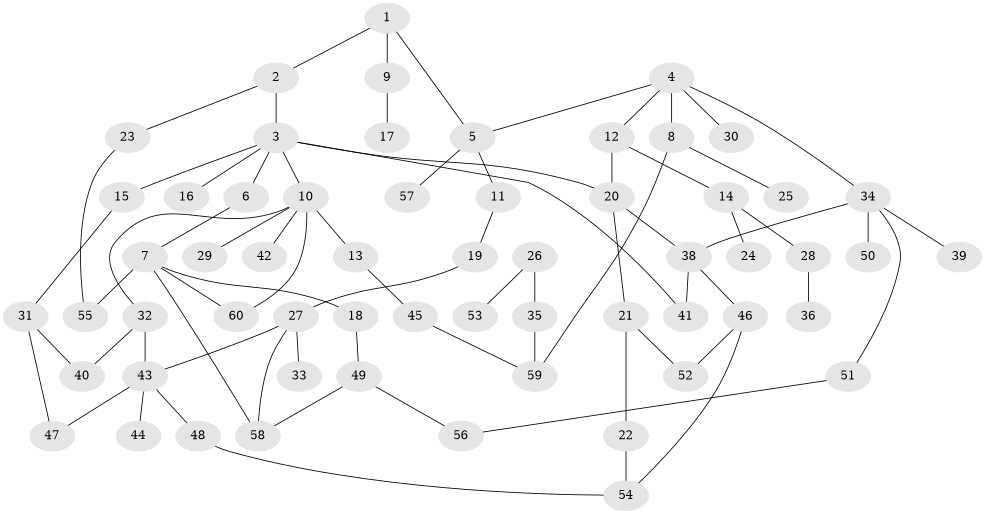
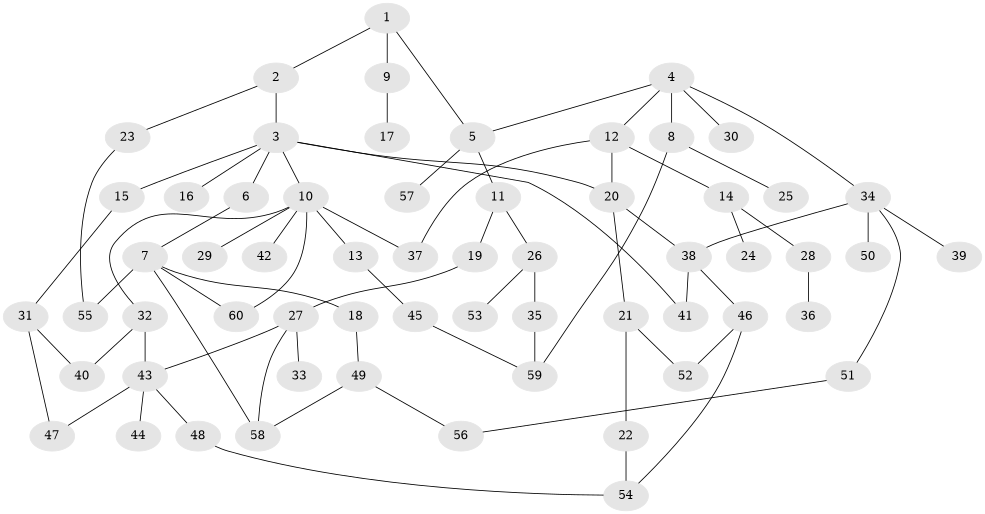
none -> (517, 227)
none -> (415, 257)
